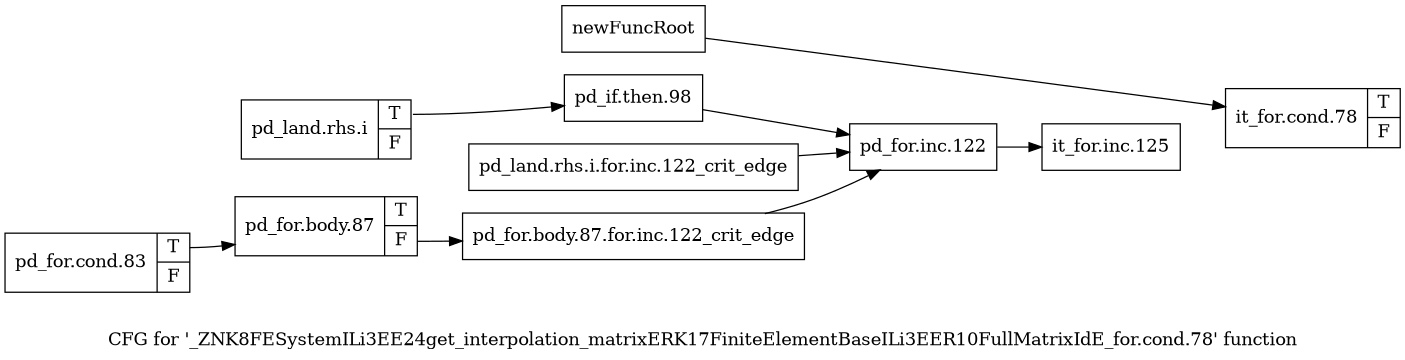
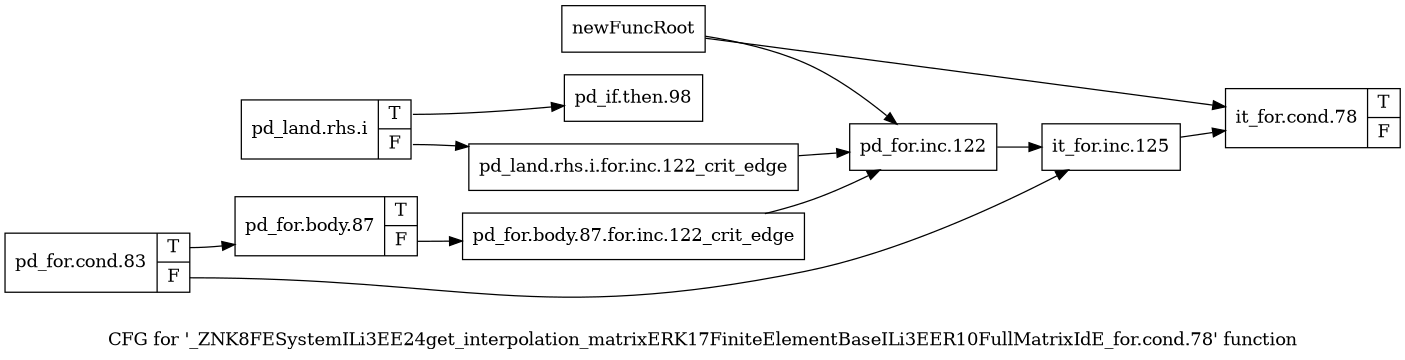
(770, 121) -> (802, 62)
none -> (1196, 135)
none -> (434, 145)
none -> (633, 295)
